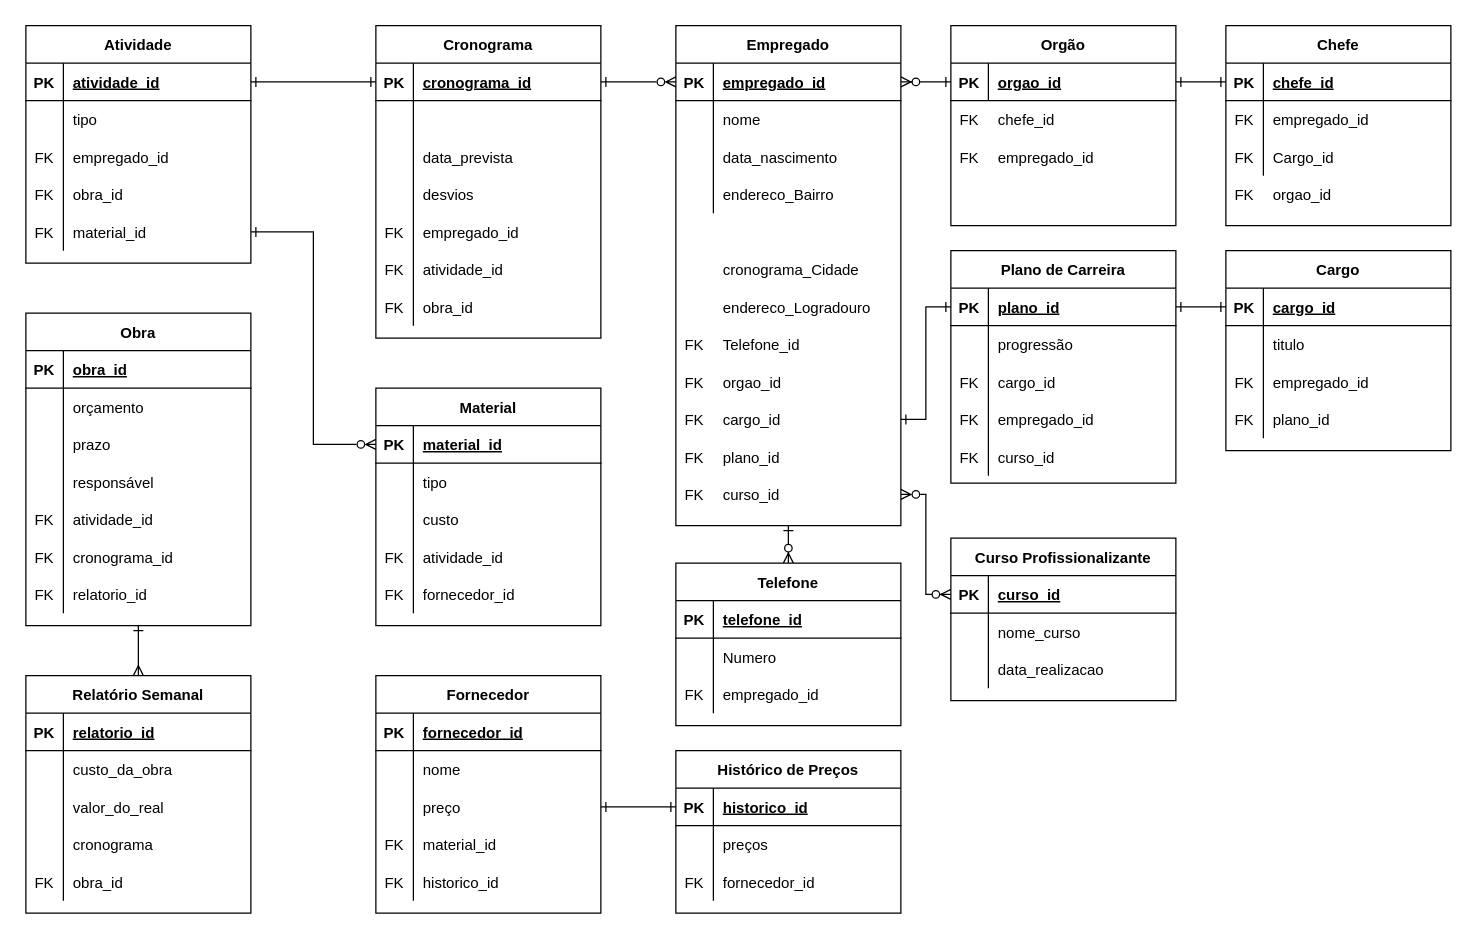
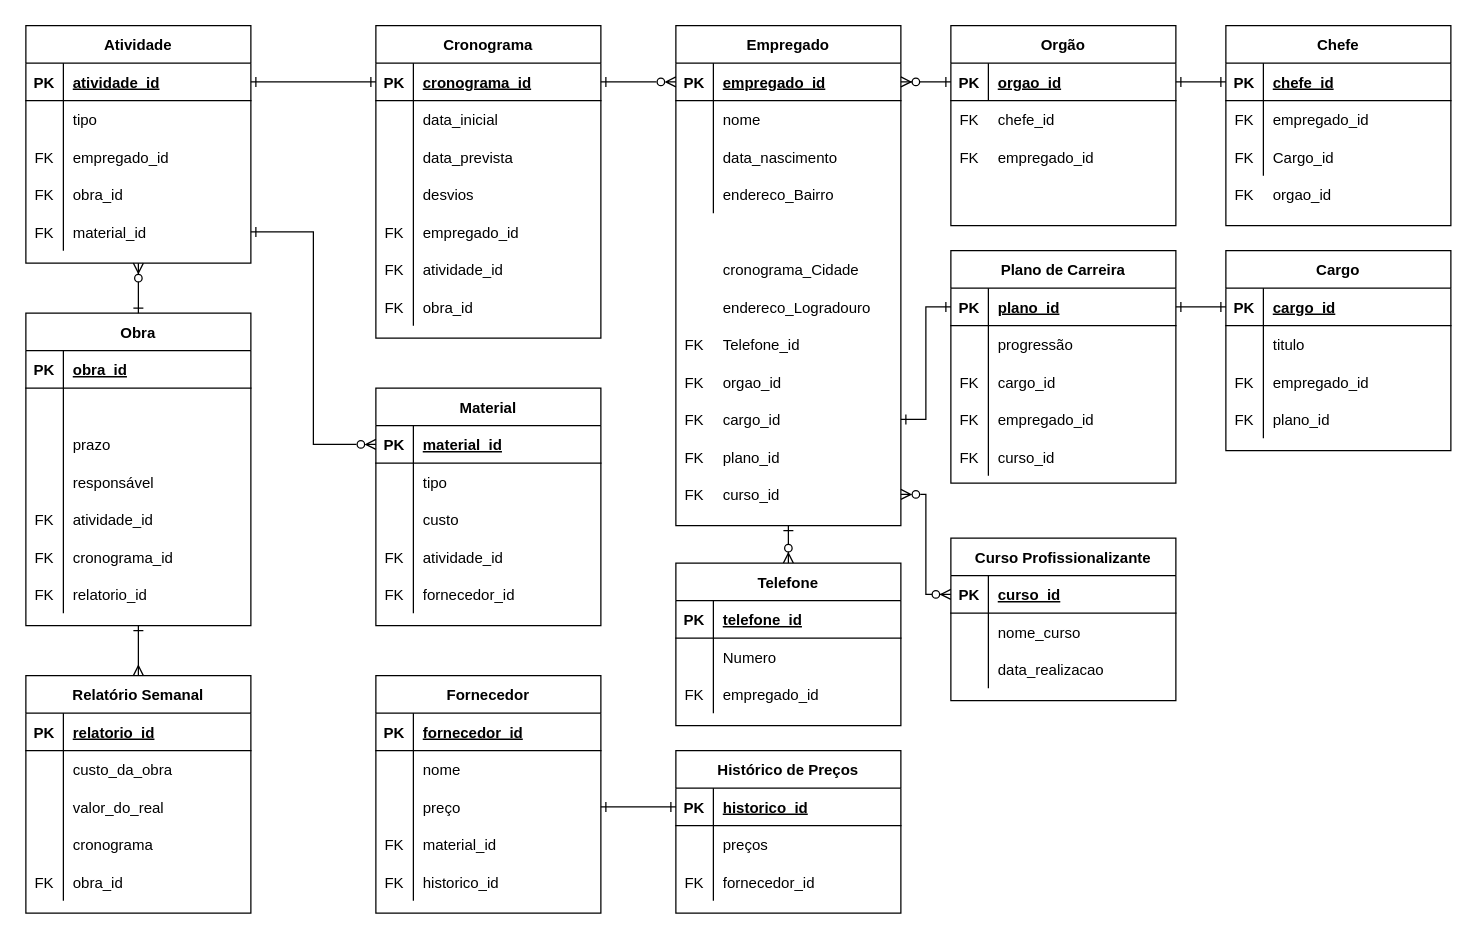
none -> (507, 119)
none -> (138, 289)
(157, 407) -> none
